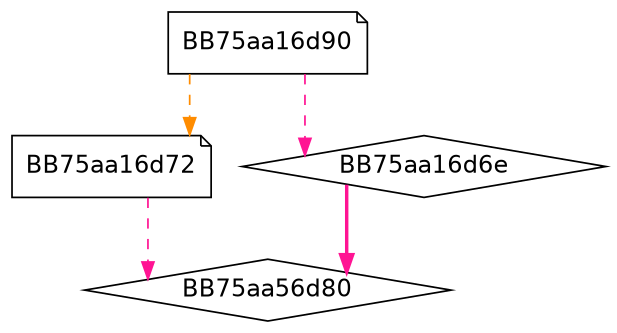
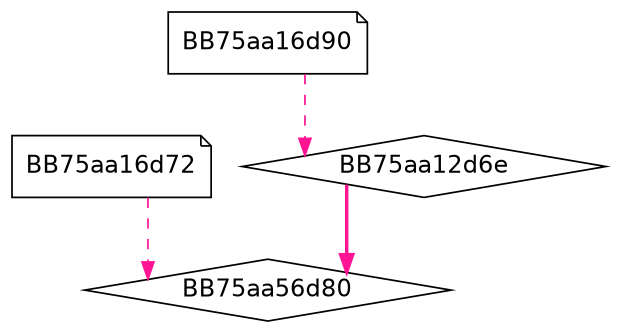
(190, 96) -> none
(424, 167) -> (424, 167)
